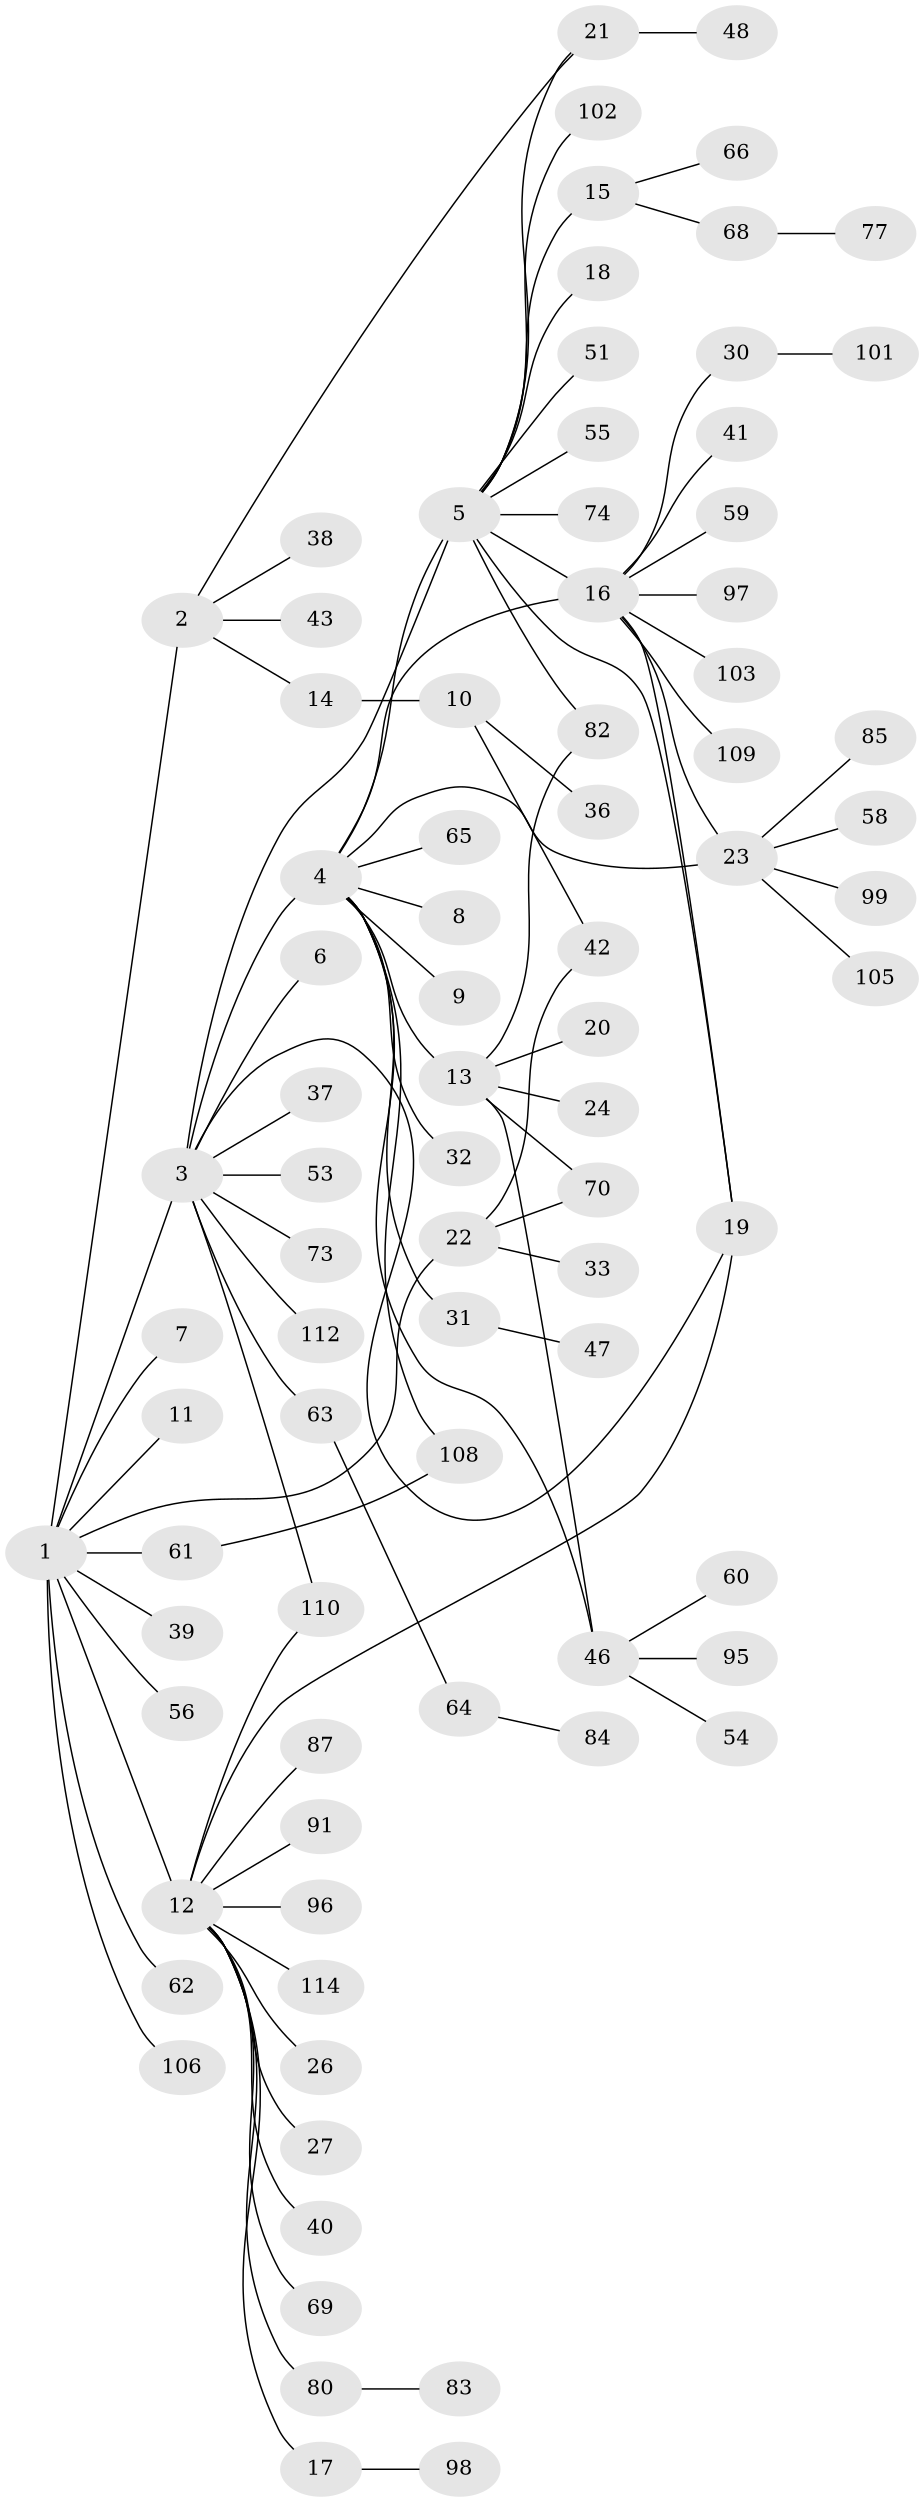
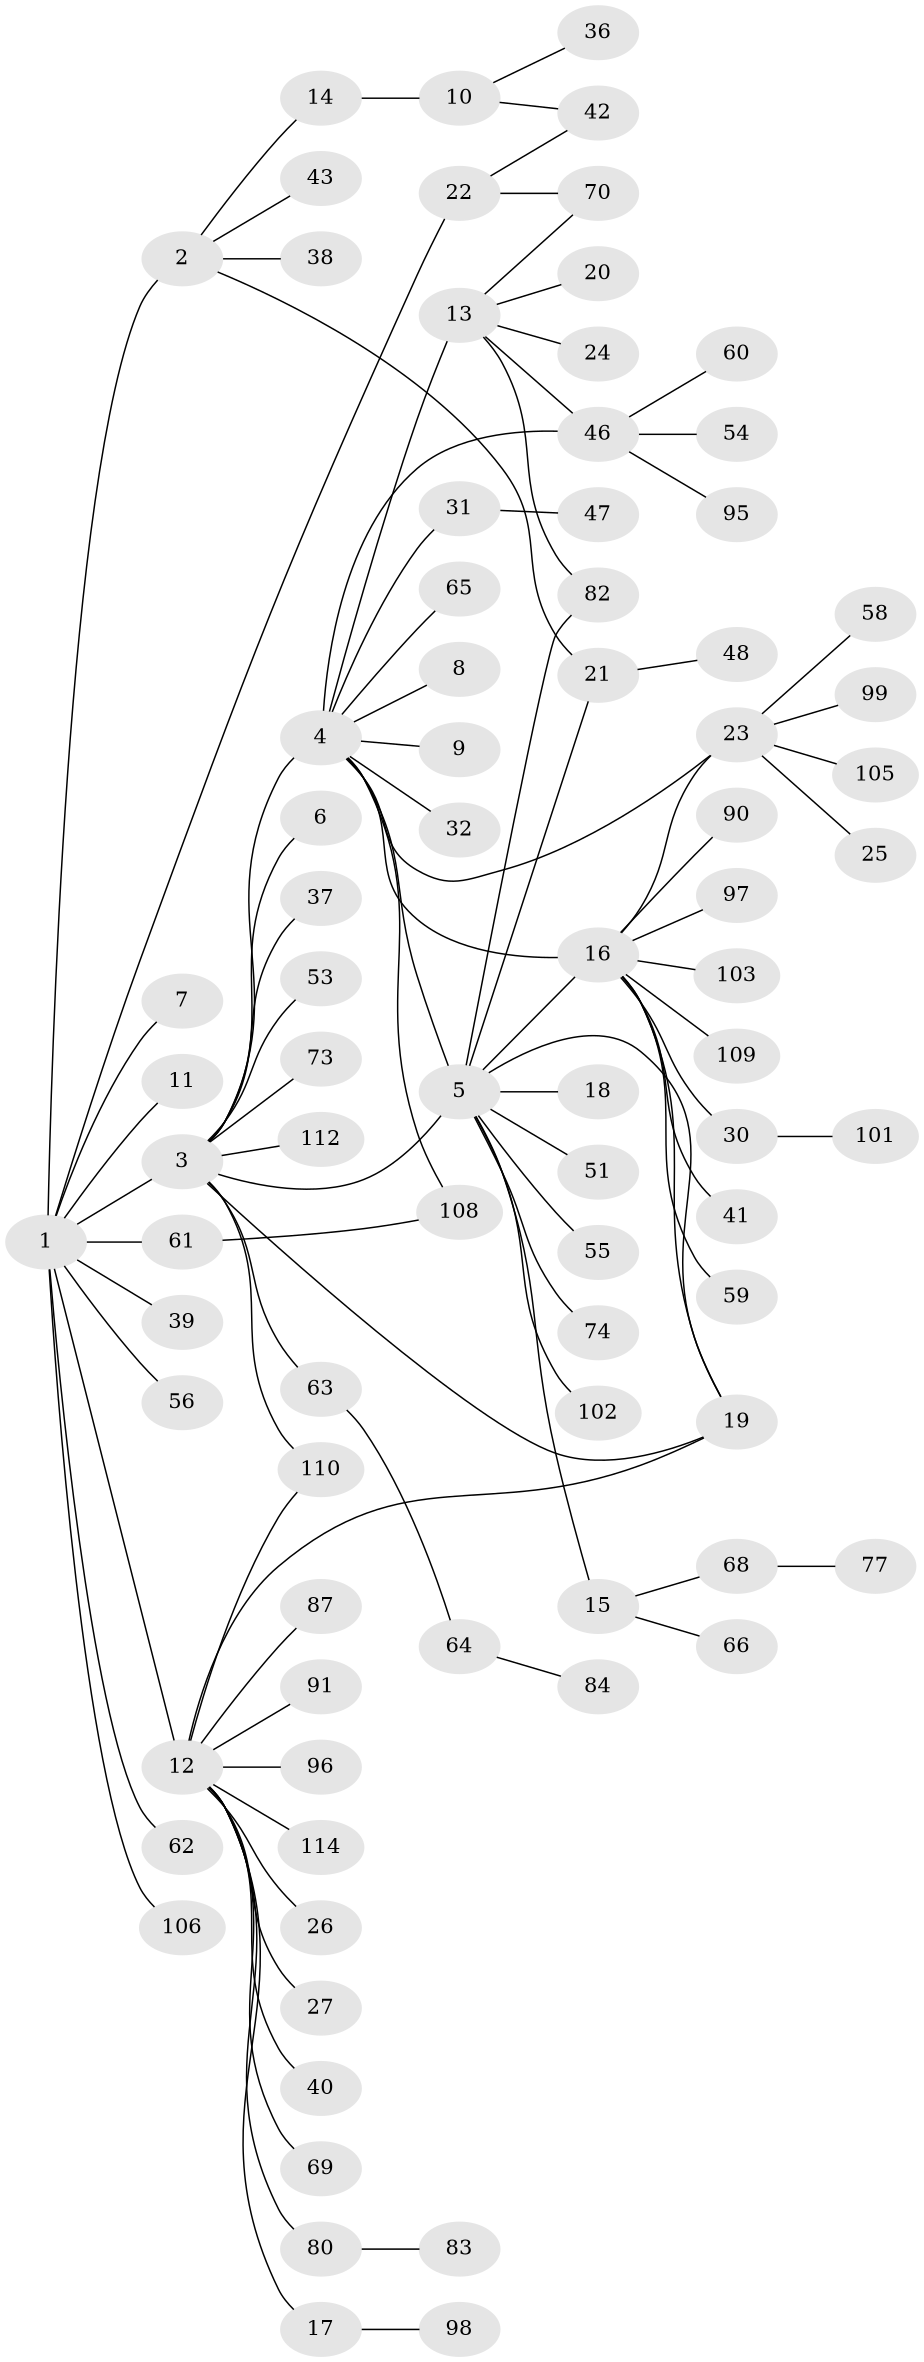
(875, 738) -> (875, 855)
none -> (737, 815)
(598, 1270) -> none
